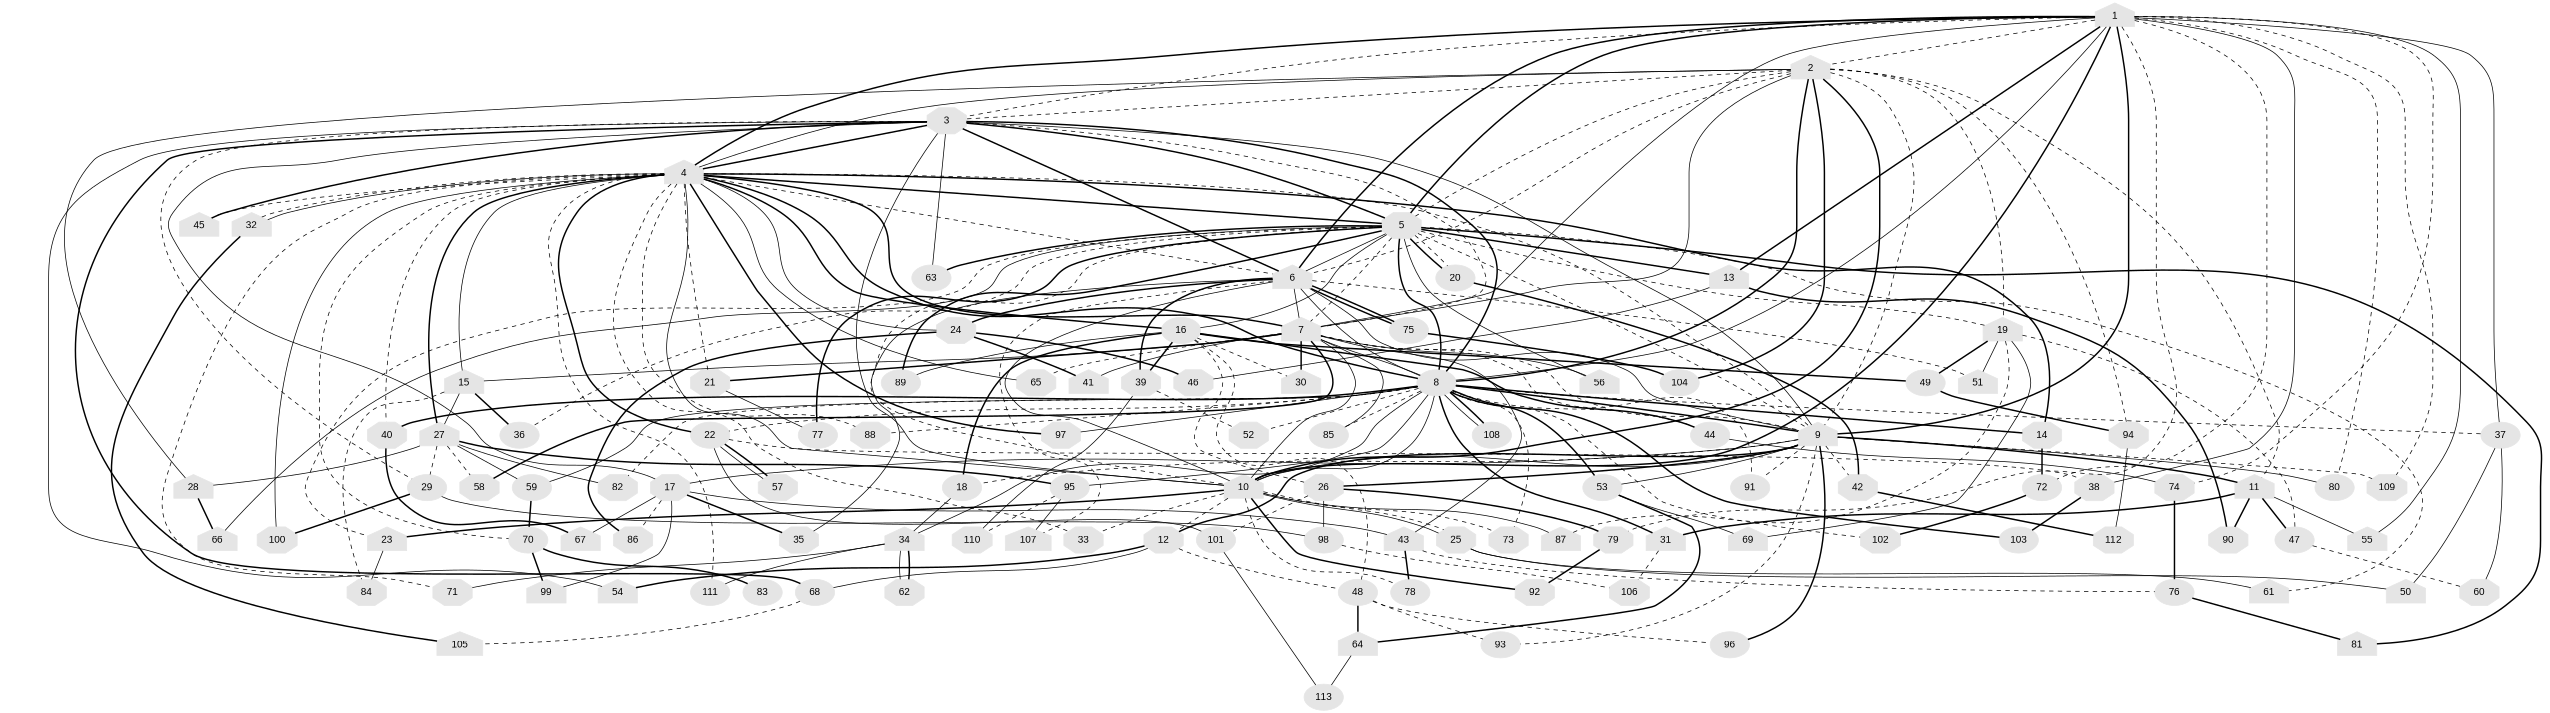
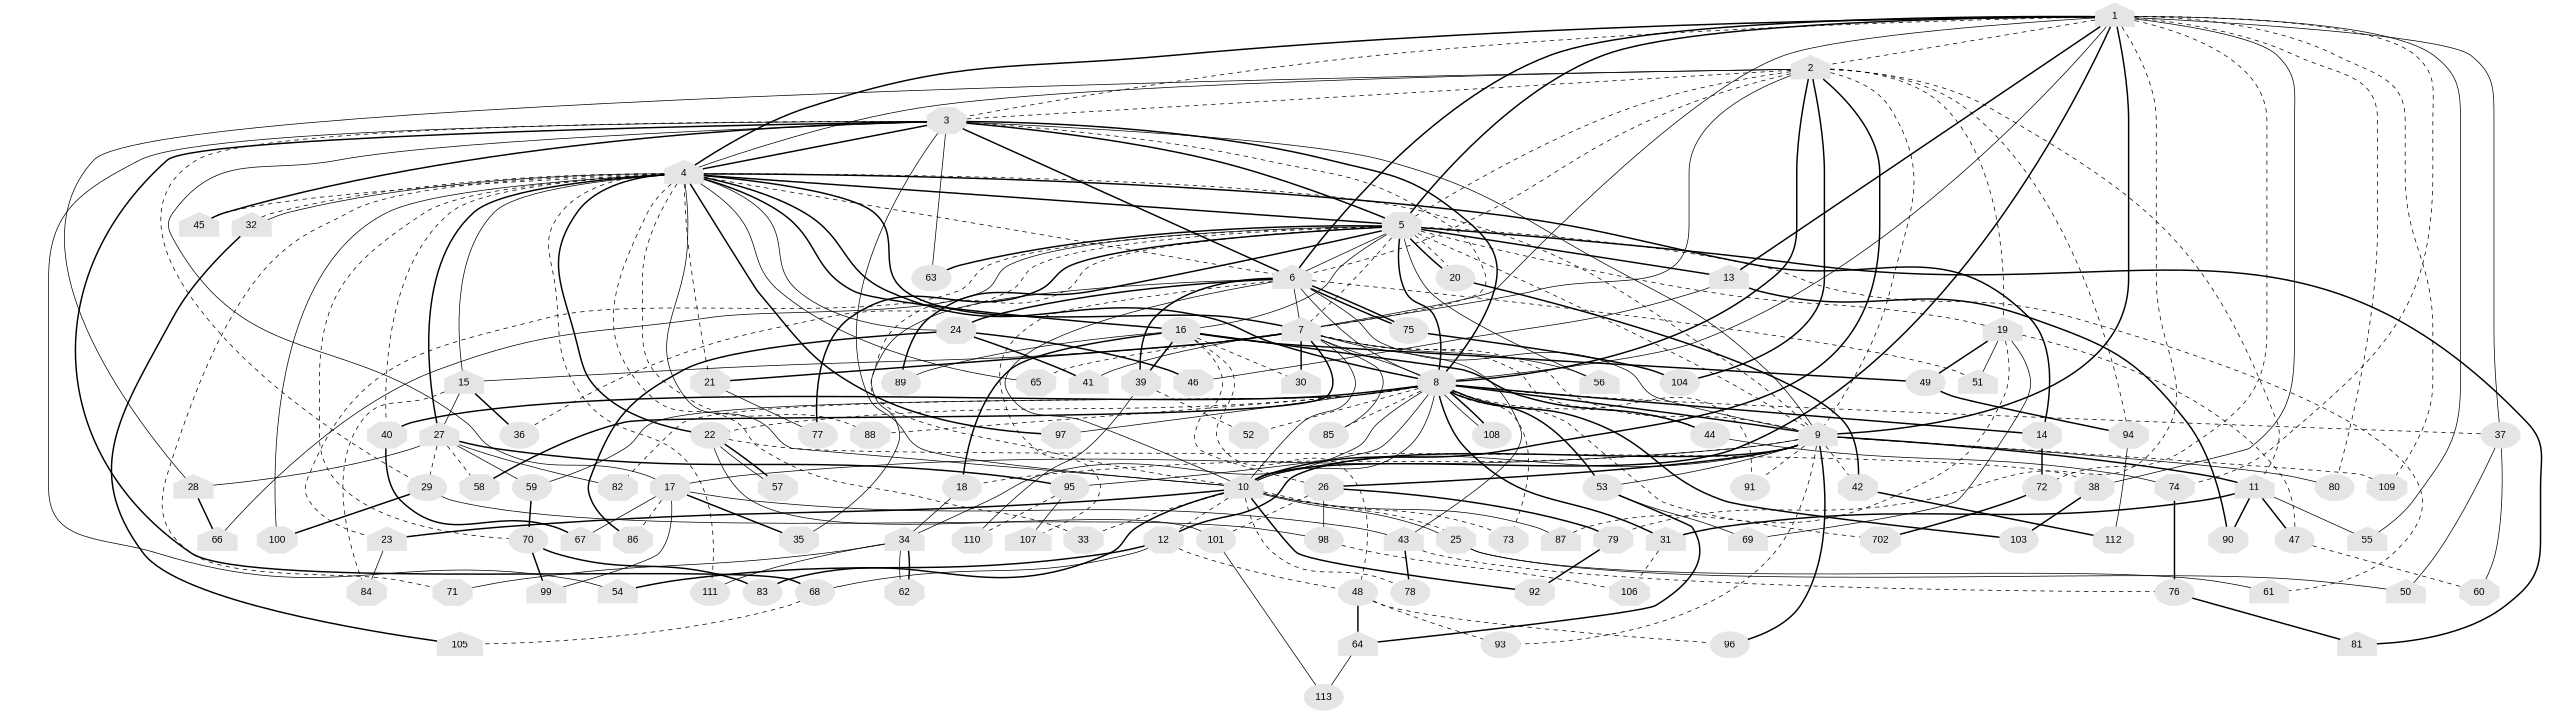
(1880, 540) -> (1880, 540)
none -> (1010, 577)
